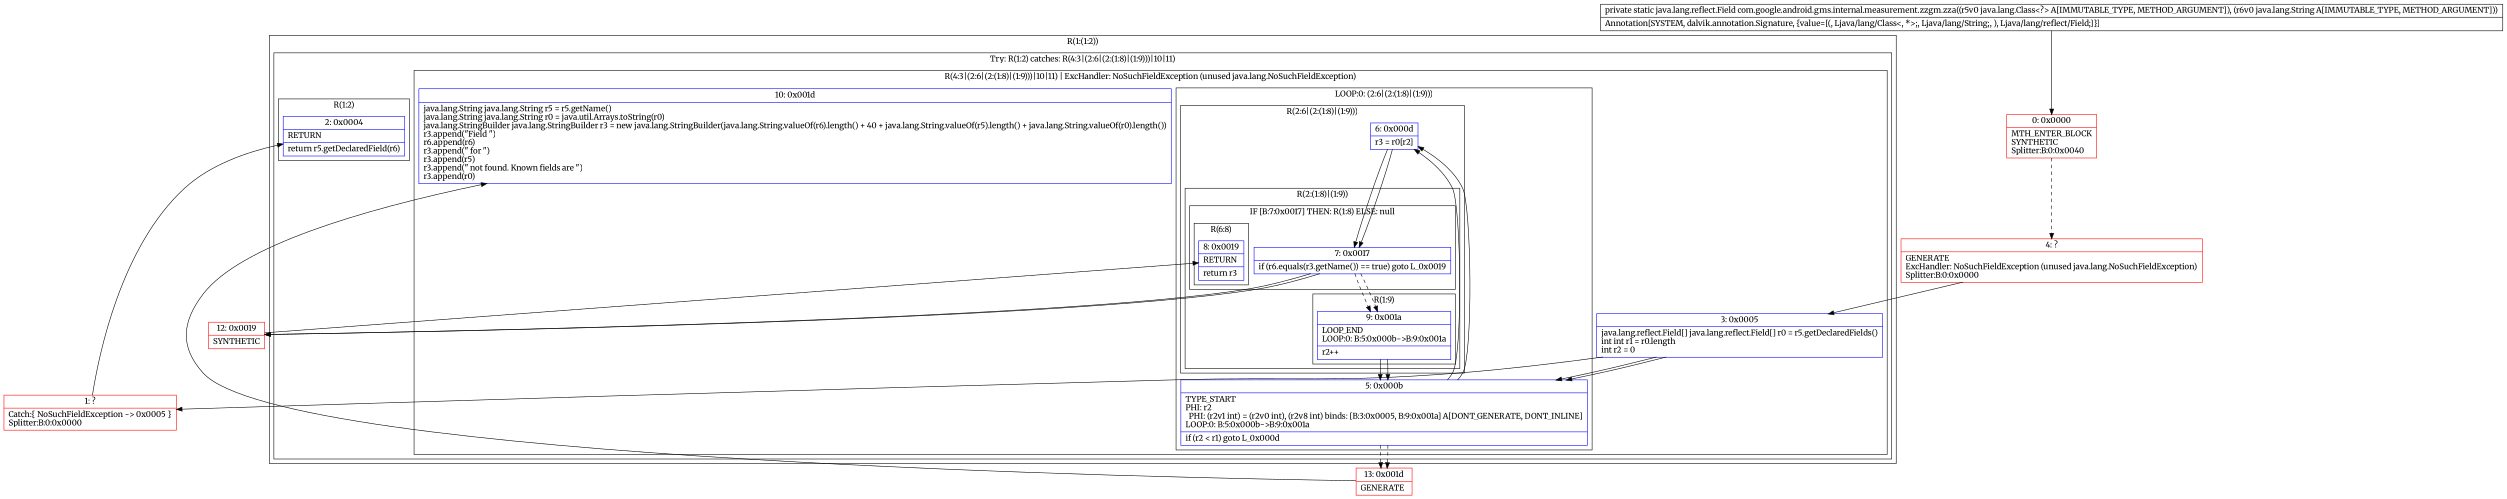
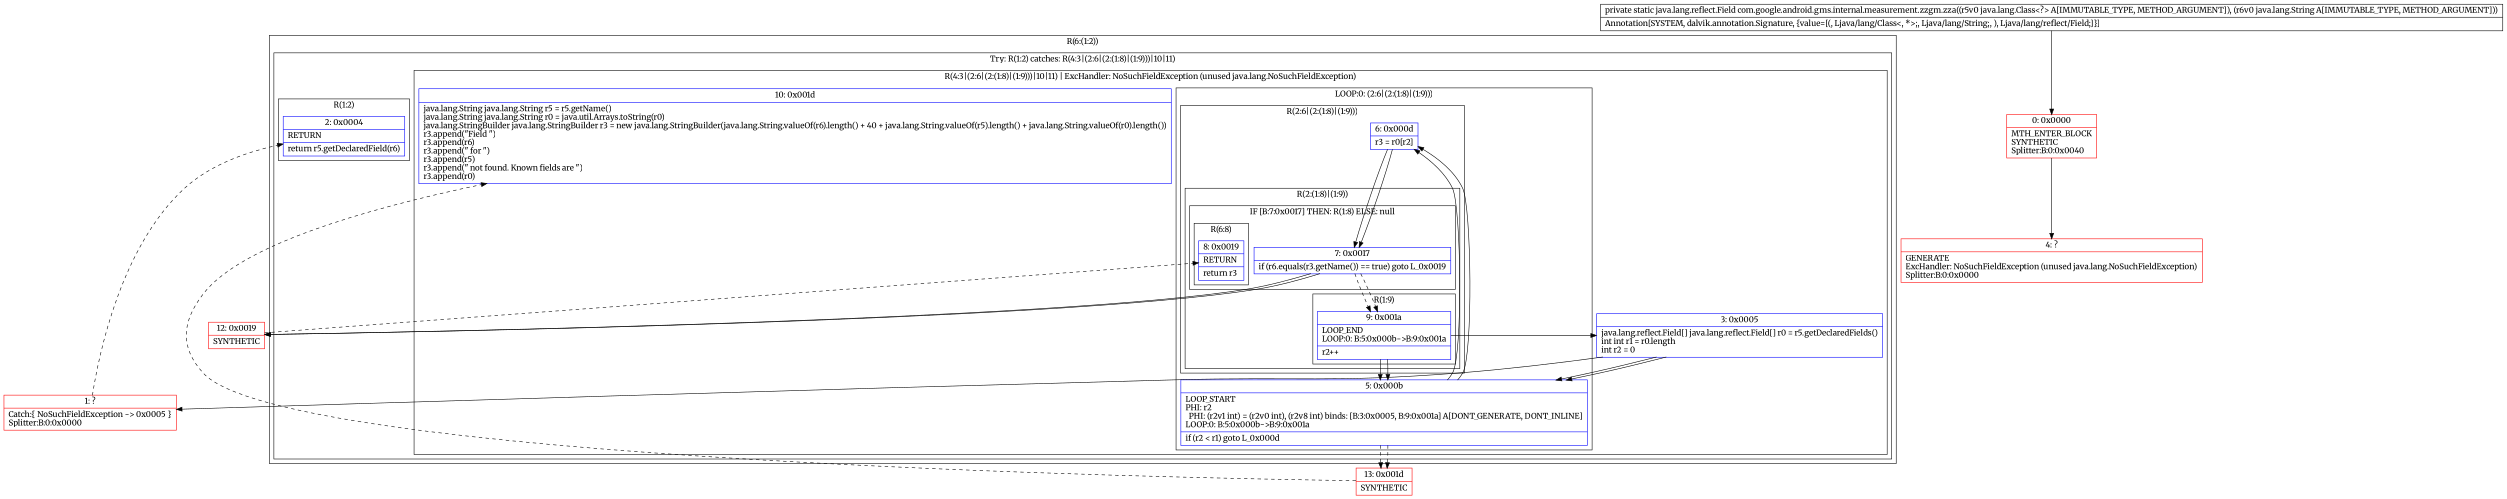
(1083, 42) -> (1083, 42)
(449, 143) -> (449, 143)
(2052, 196) -> (2052, 196)
(145, 238) -> (145, 238)
(1902, 297) -> (1521, 335)
(729, 298) -> (729, 298)
(1211, 399) -> (1211, 399)
(580, 447) -> (580, 447)
(1383, 488) -> (1384, 488)
